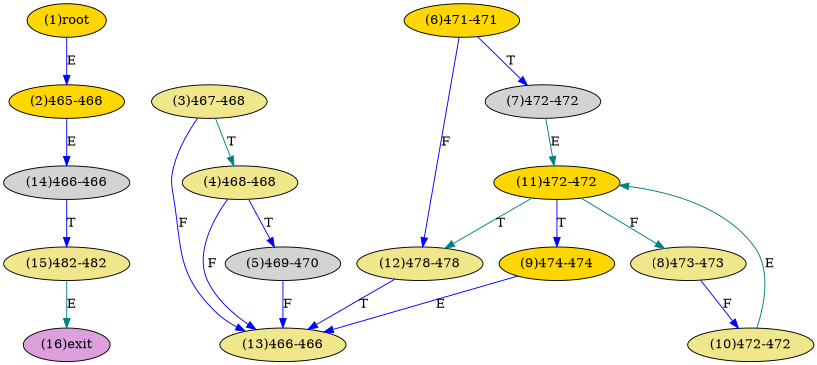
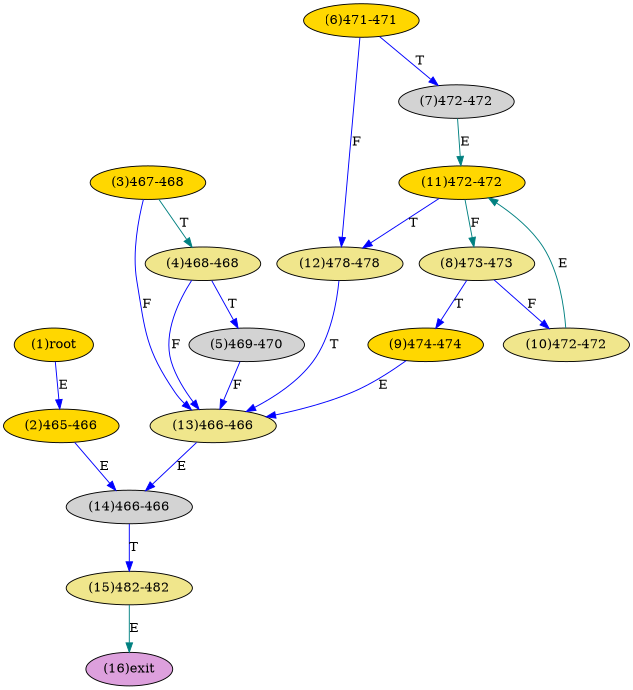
(209, 102) -> (148, 183)
(557, 219) -> (454, 300)
(493, 221) -> (405, 221)
none -> (175, 463)
